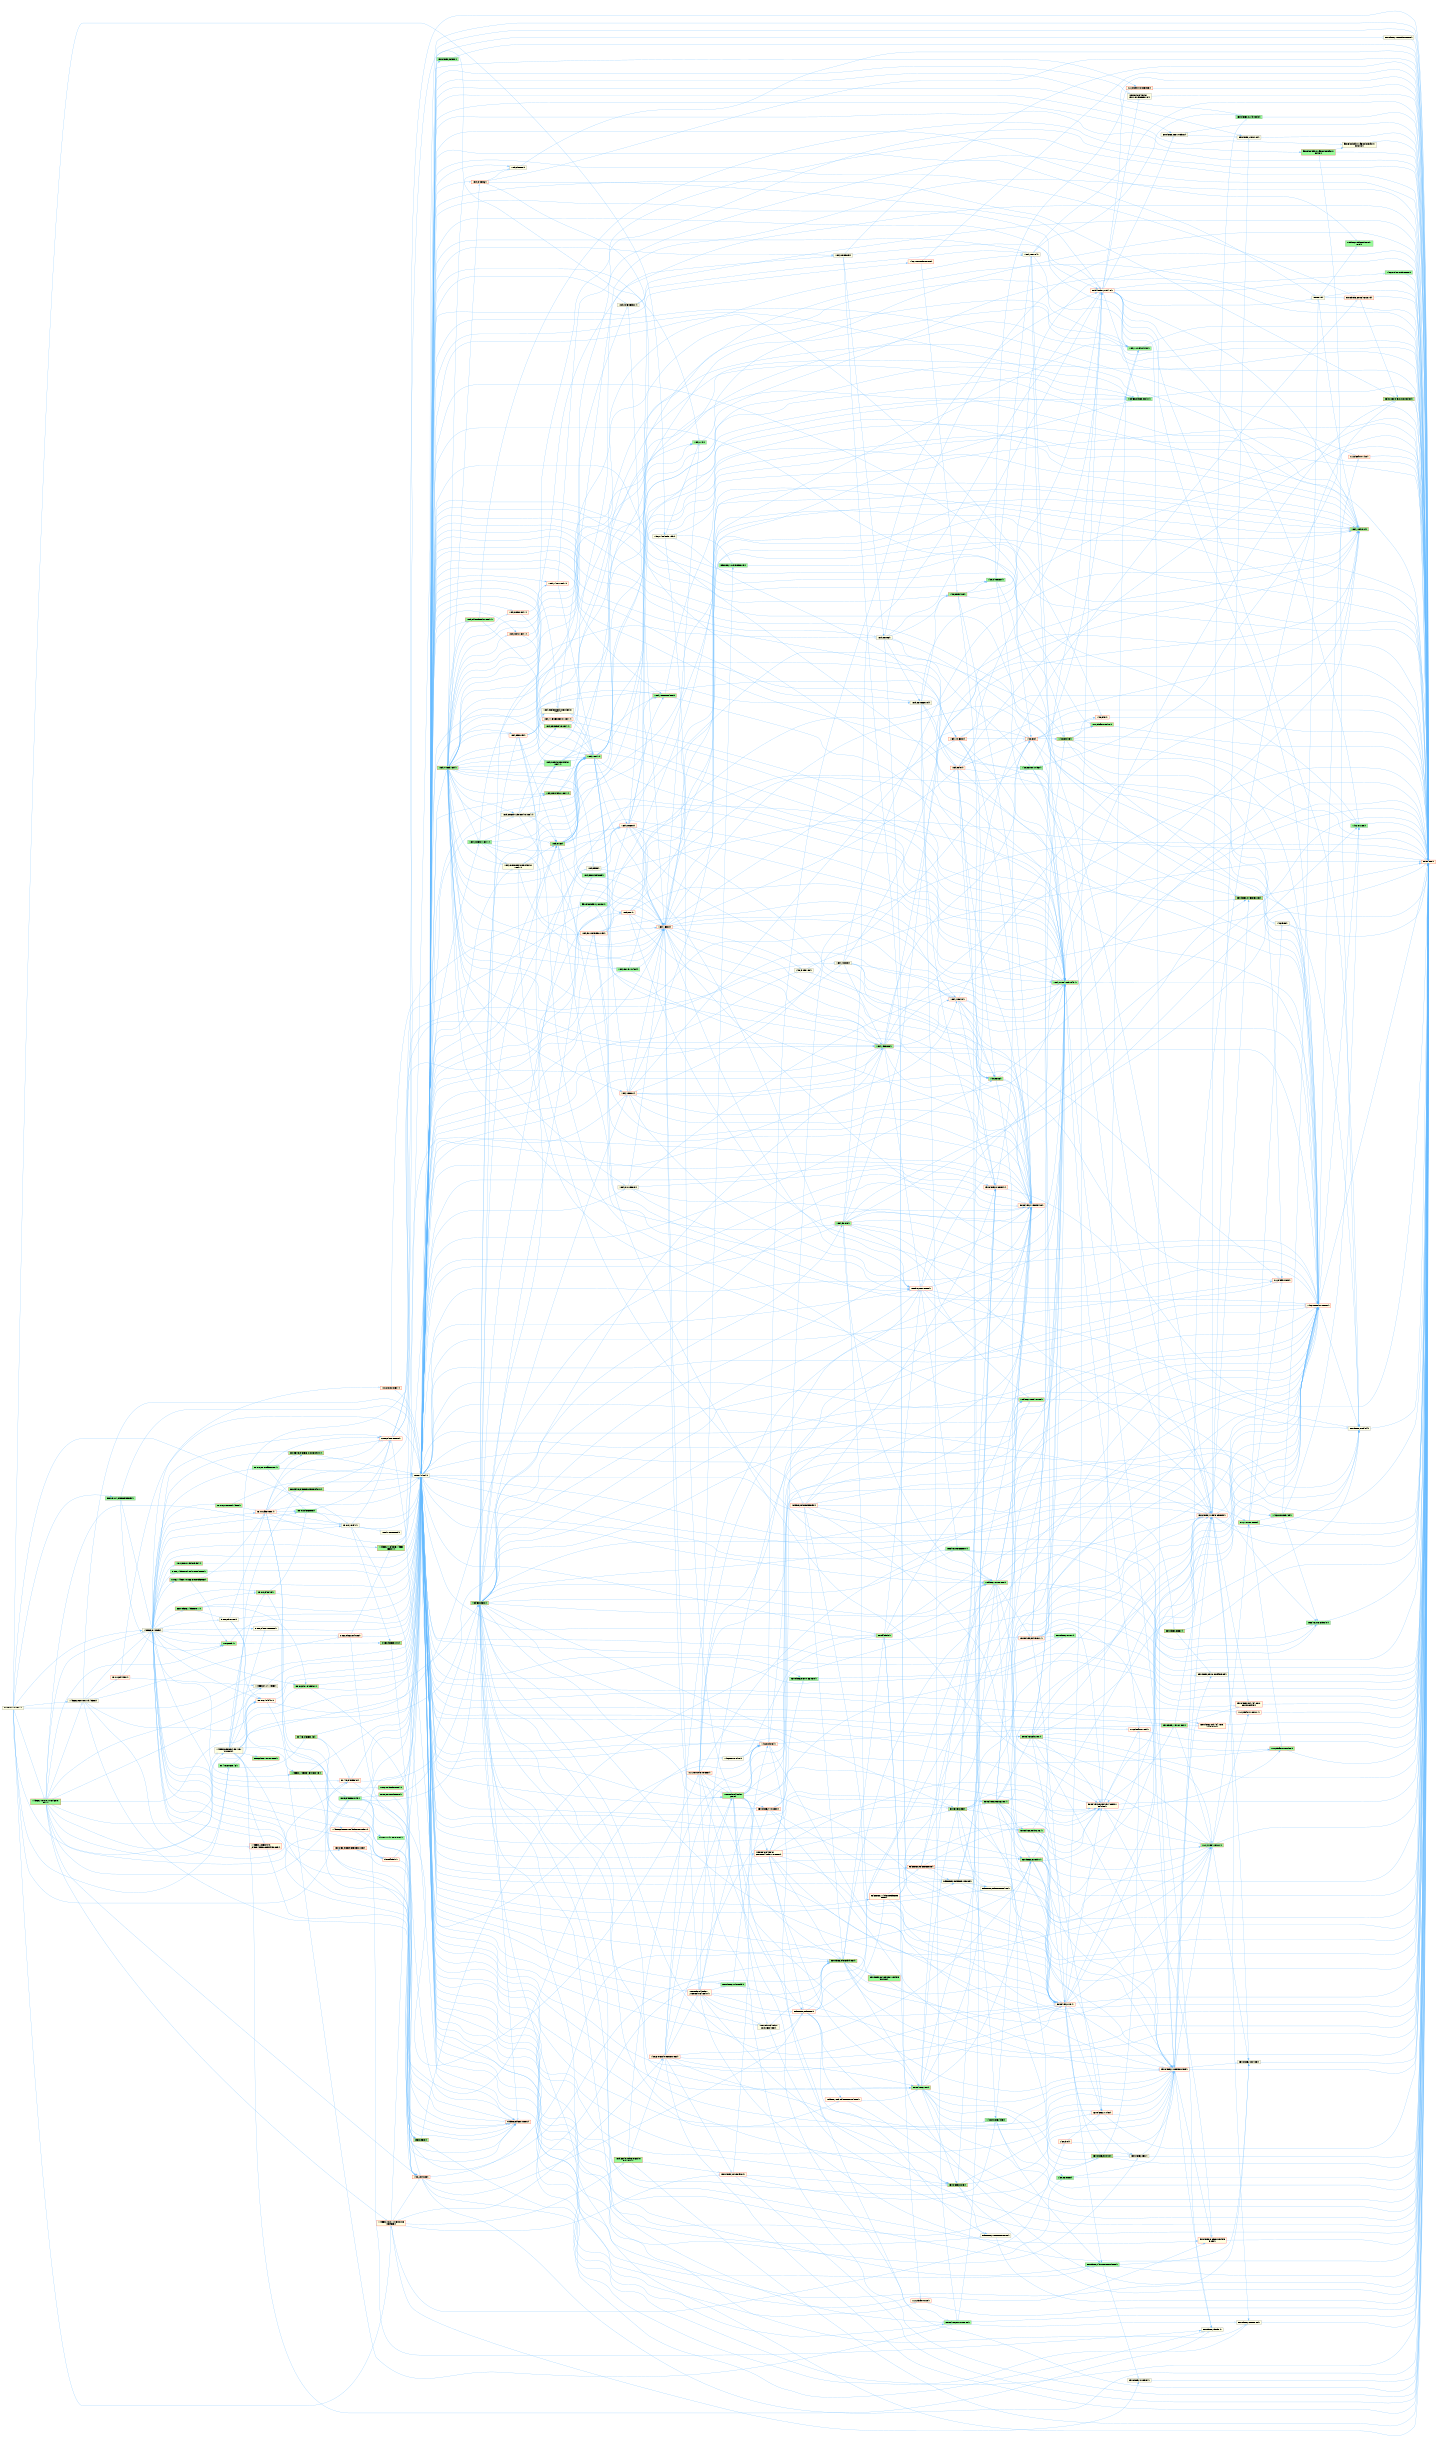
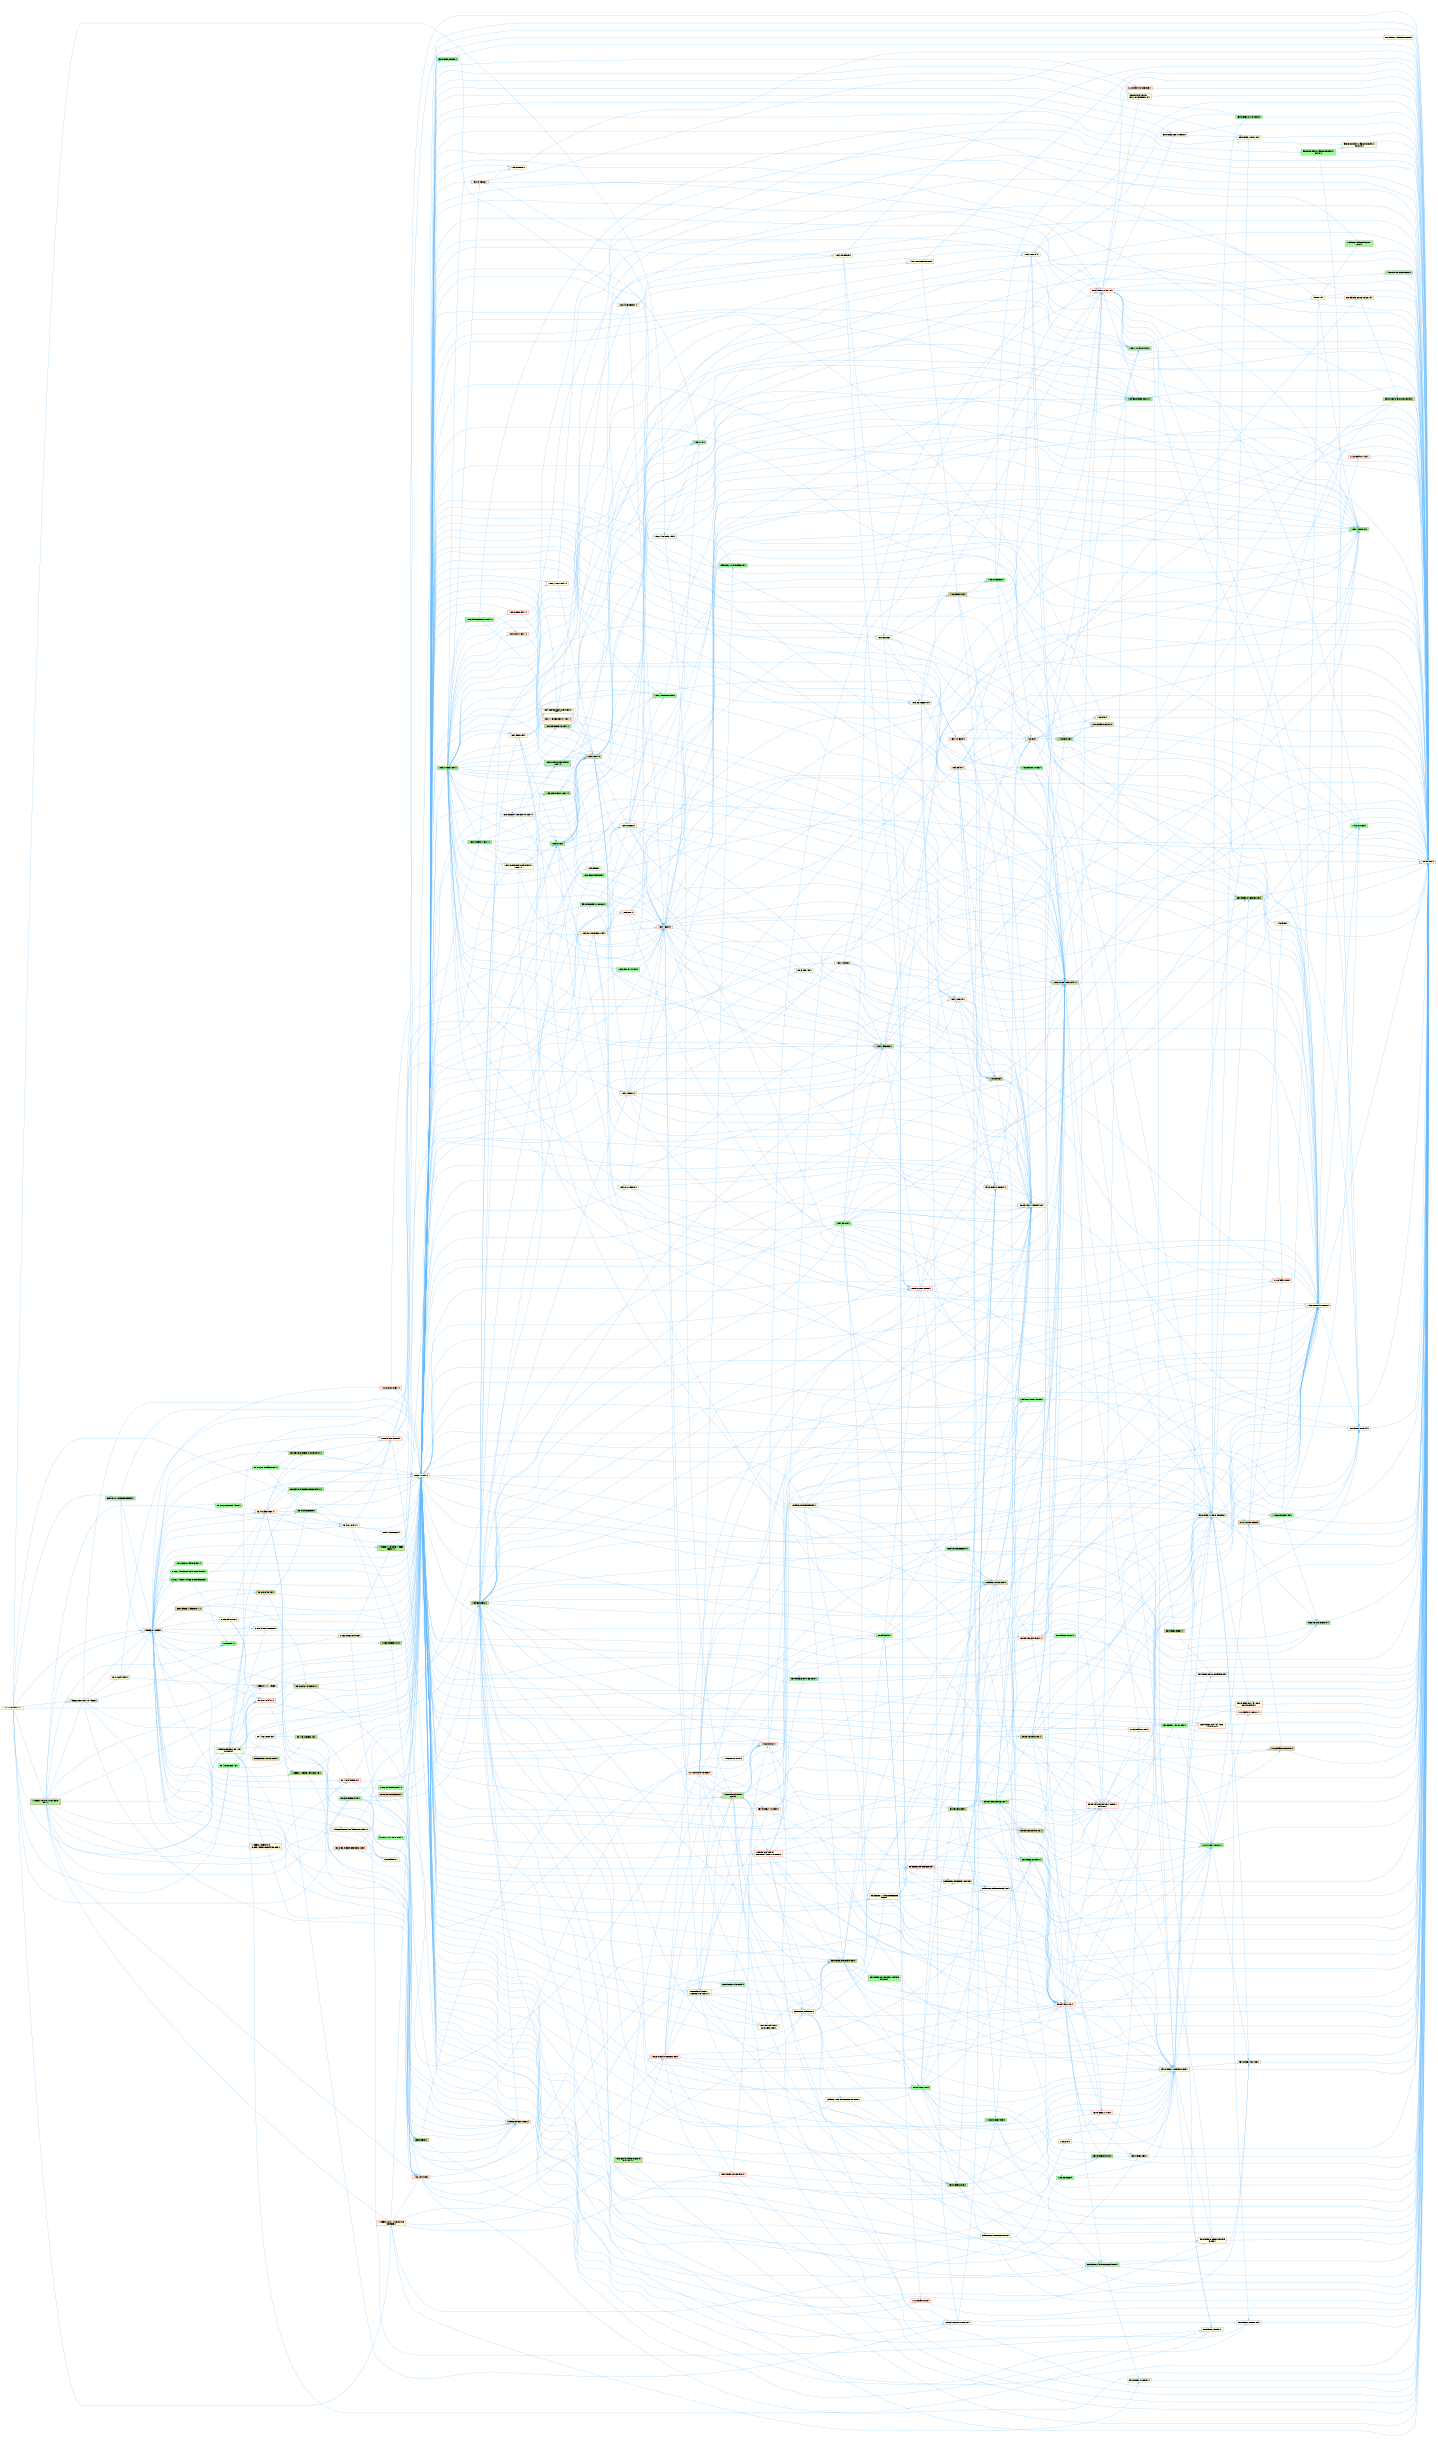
(13, 1708) -> (13, 1708)
none -> (266, 1737)
(958, 2322) -> (958, 2322)
